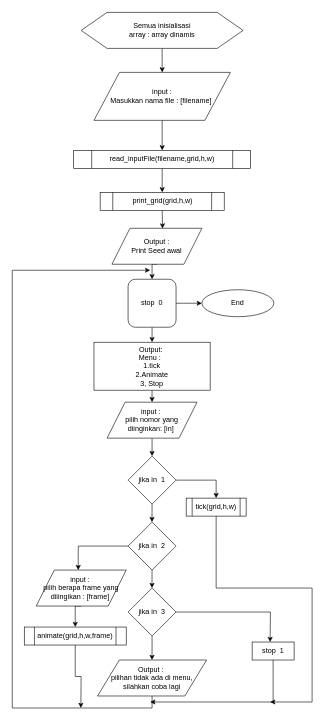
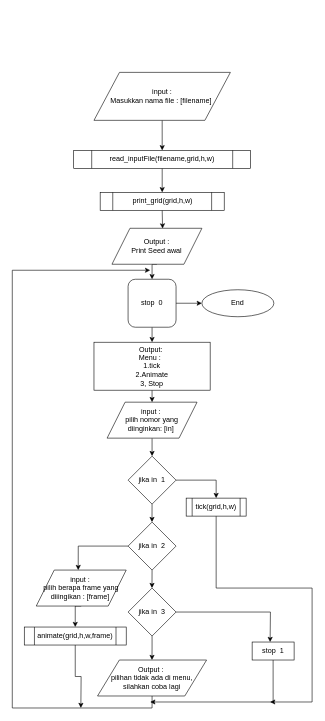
(162, 30) -> none
(162, 66) -> none
